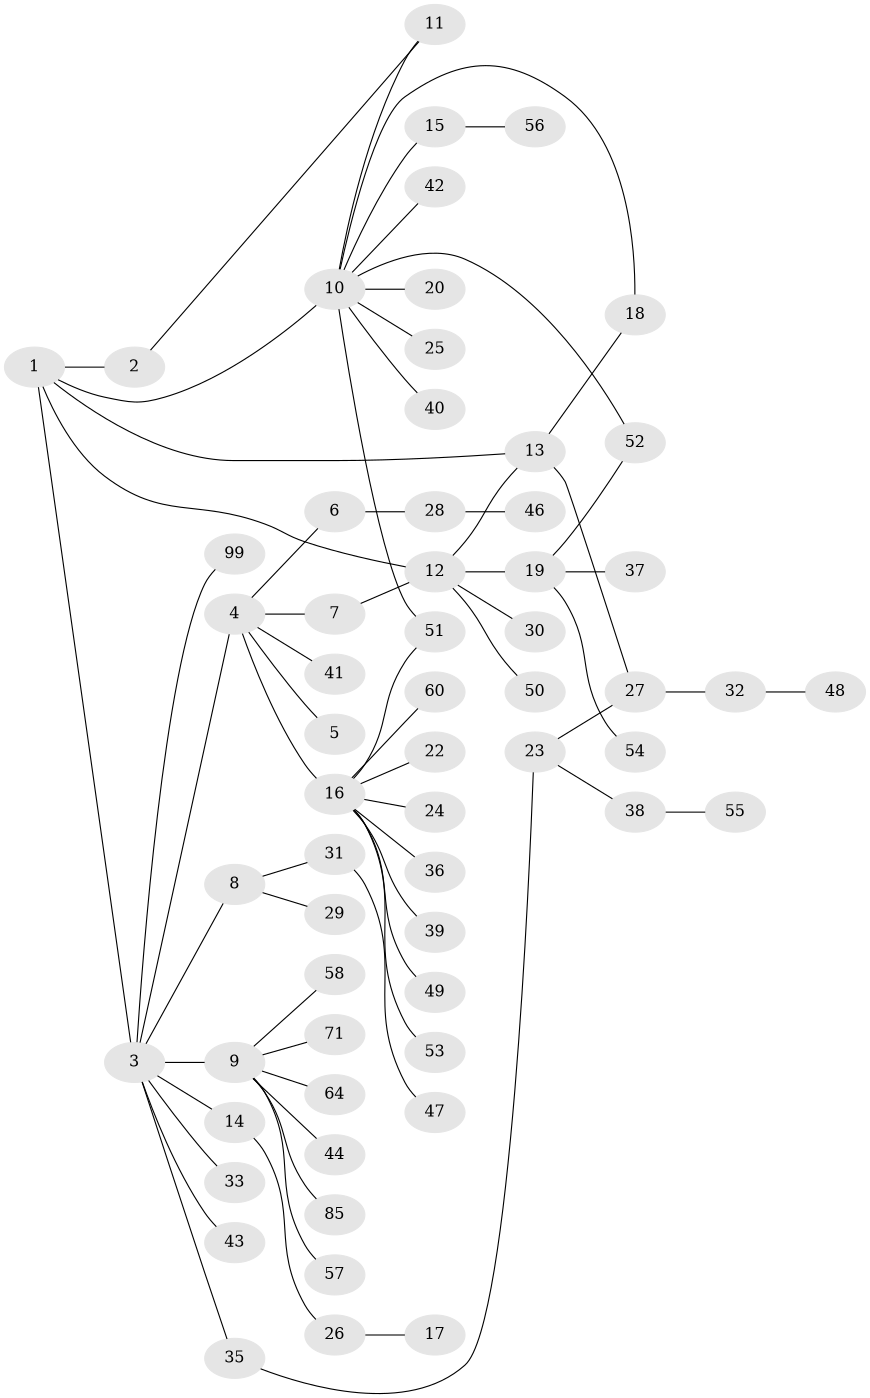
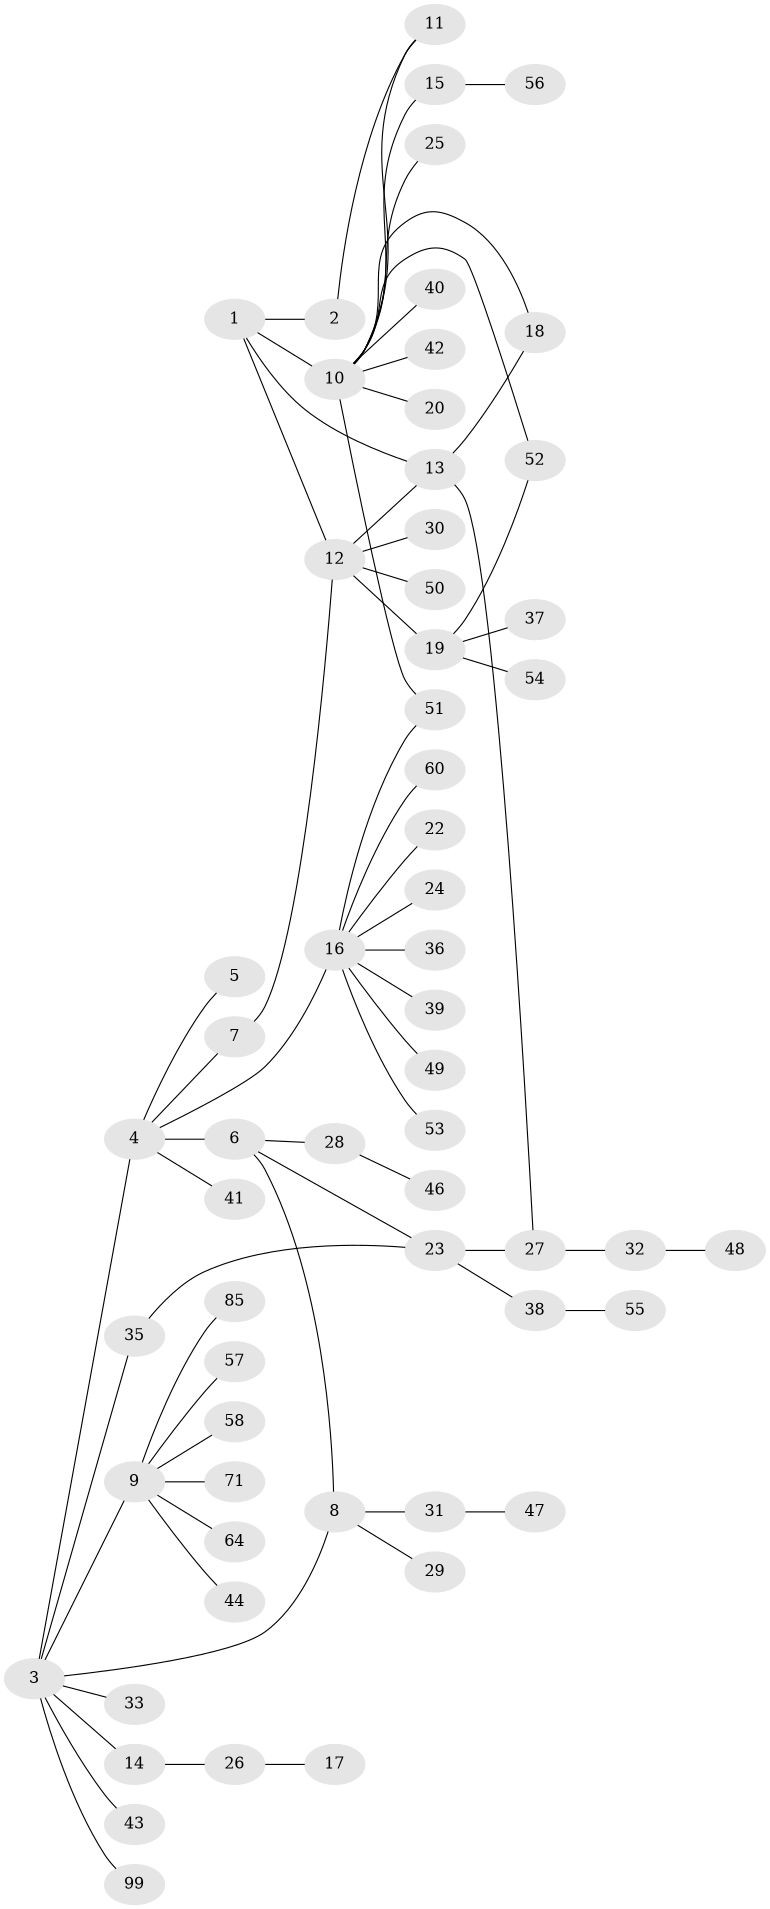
(85, 715) -> none
none -> (335, 1195)
none -> (314, 1318)
